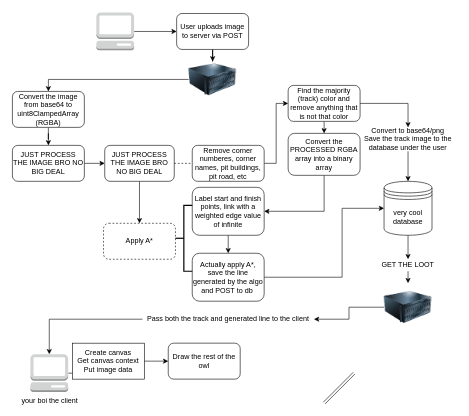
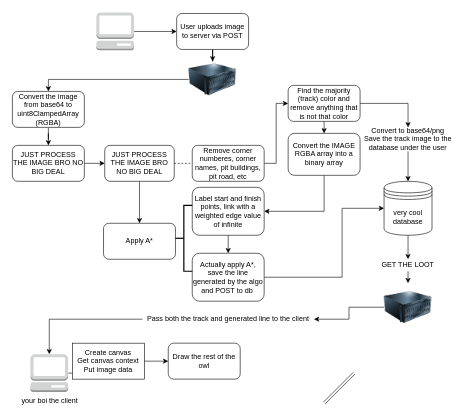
(324, 155) -> (324, 155)
(140, 242) -> (140, 242)
